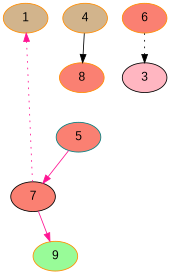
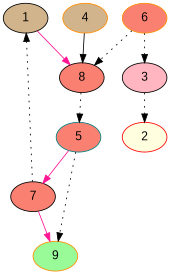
(26, 18) -> (26, 18)
none -> (51, 45)
none -> (116, 45)
(82, 78) -> (82, 78)
none -> (80, 103)
(30, 112) -> (30, 112)
none -> (145, 137)
none -> (68, 193)
